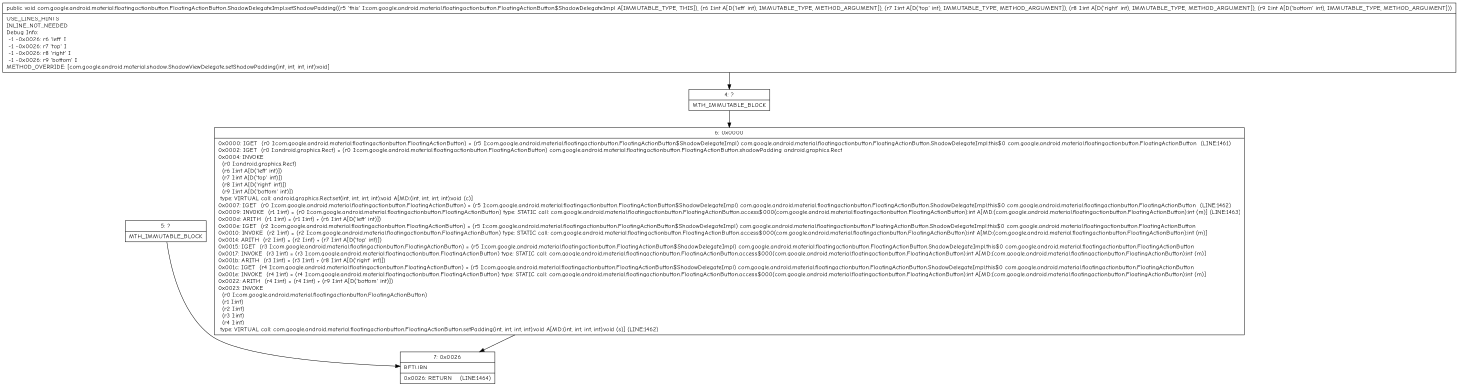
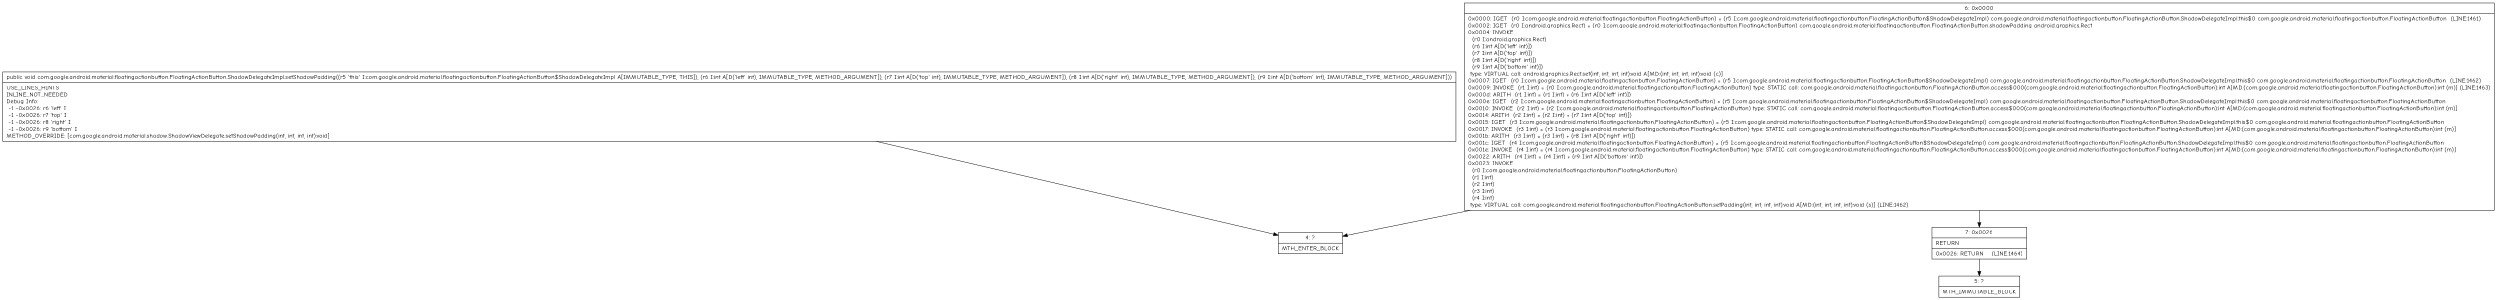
(729, 105) -> (1310, 248)
(729, 117) -> (1409, 223)
(249, 350) -> (1979, 265)
